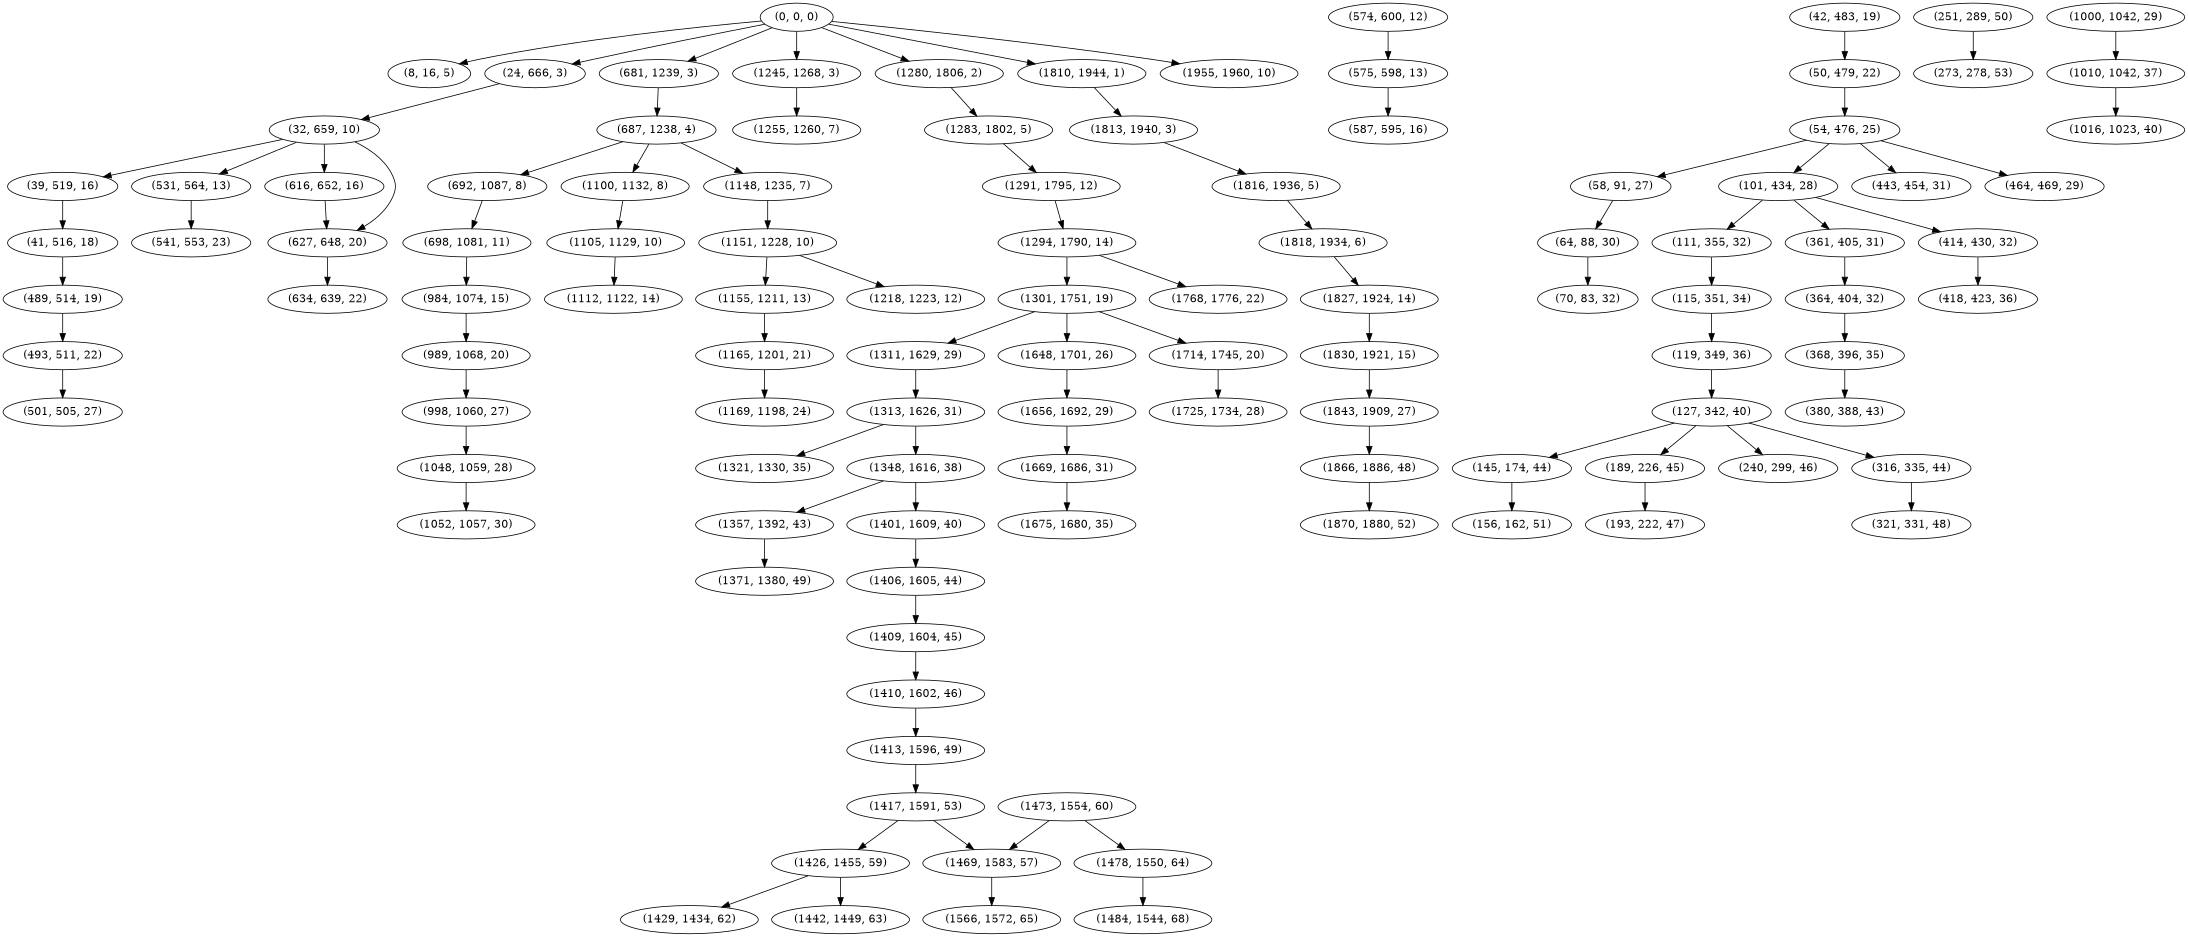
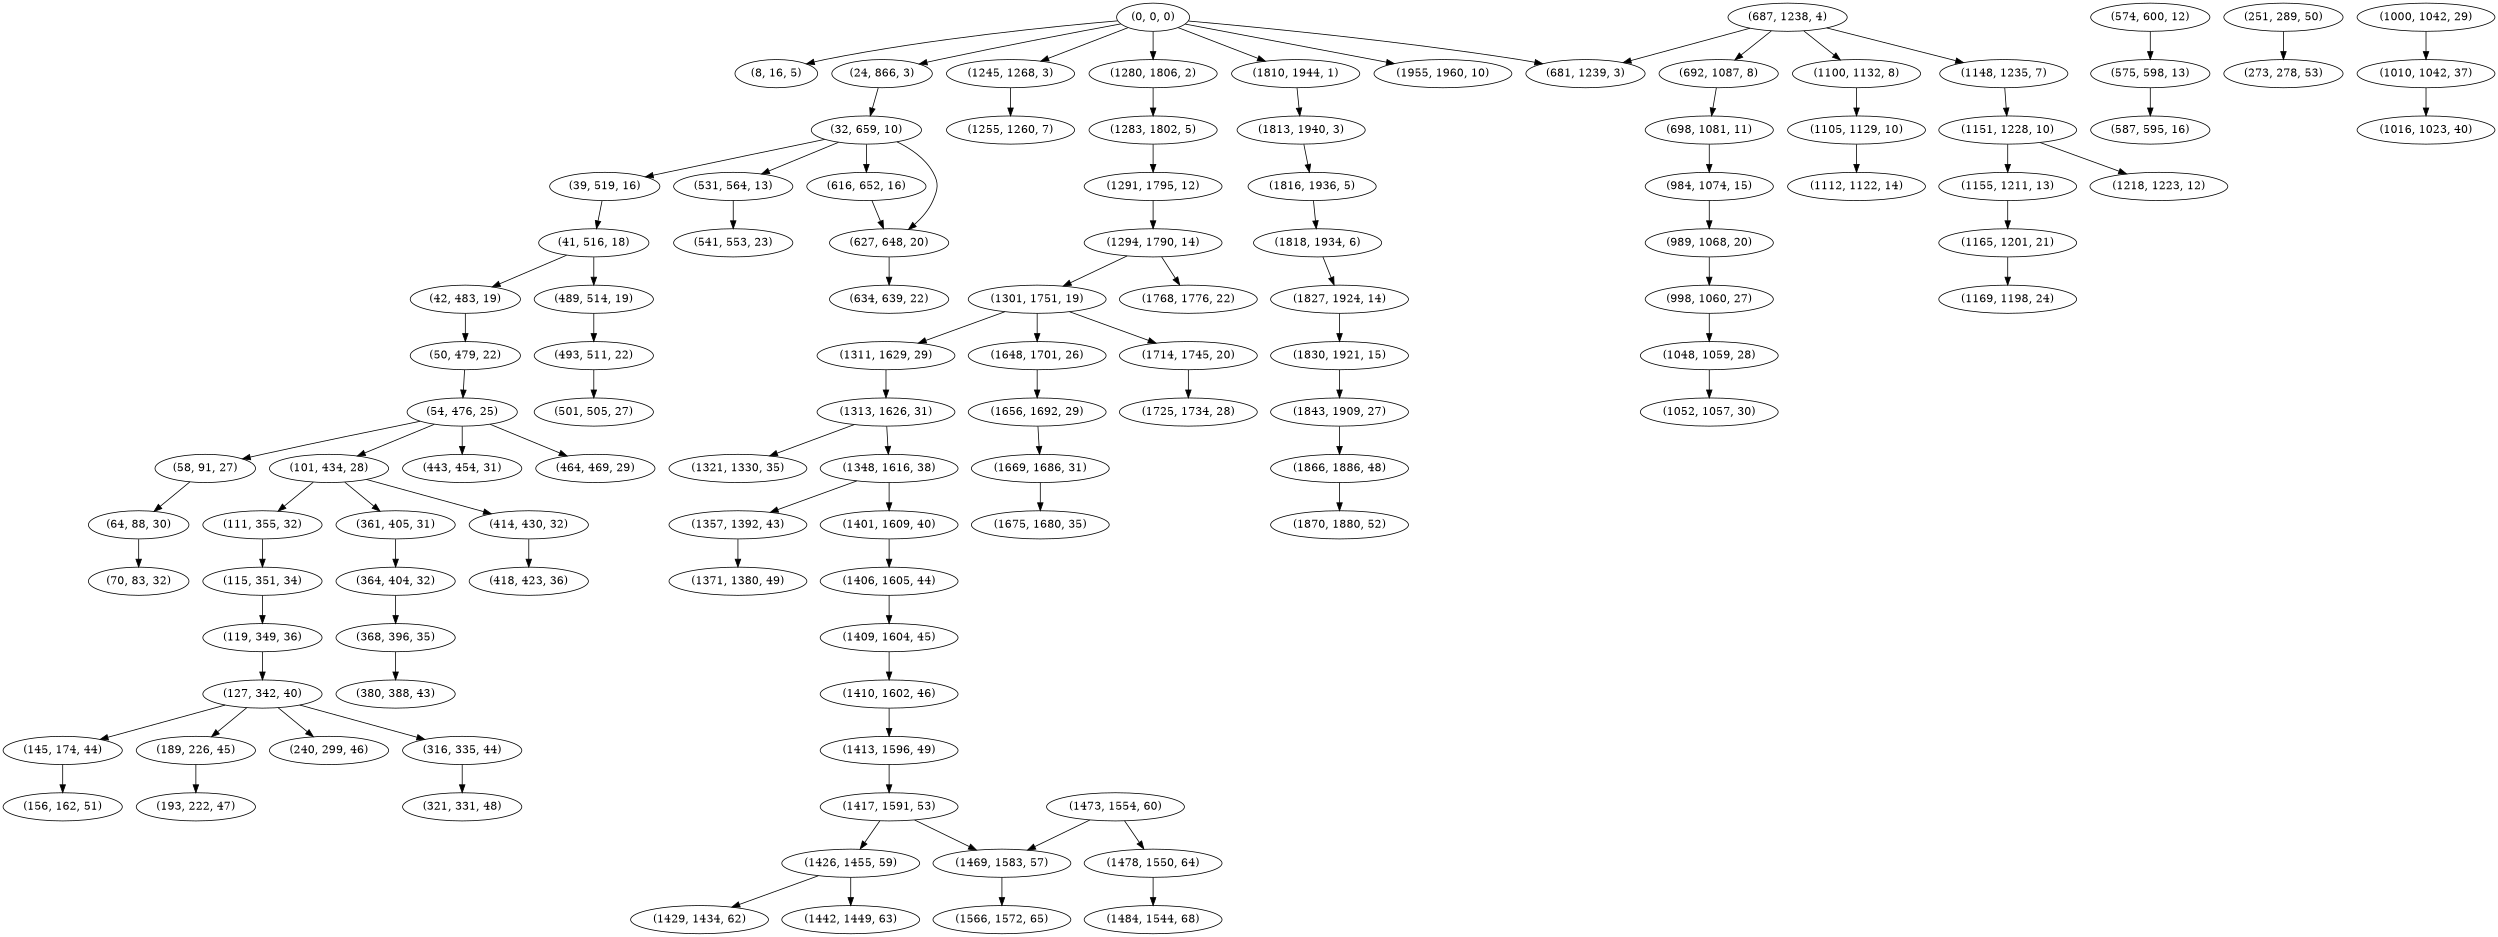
(535, 74) -> (882, 74)
(658, 98) -> (1690, 44)
none -> (533, 270)
